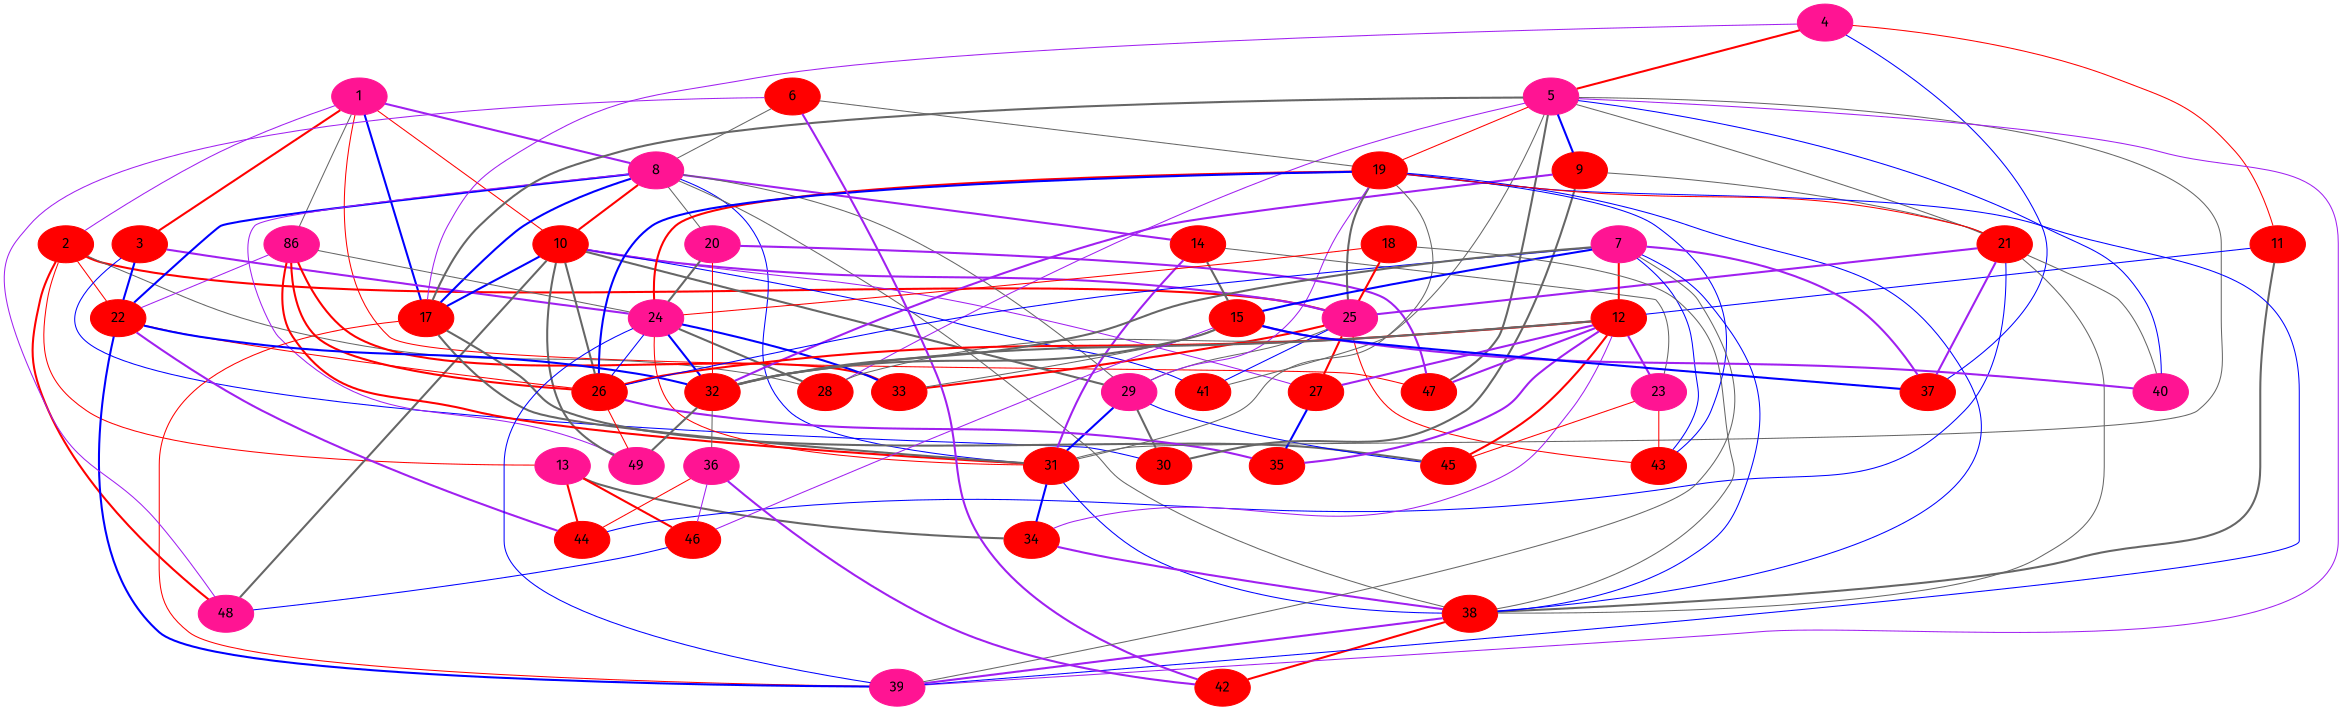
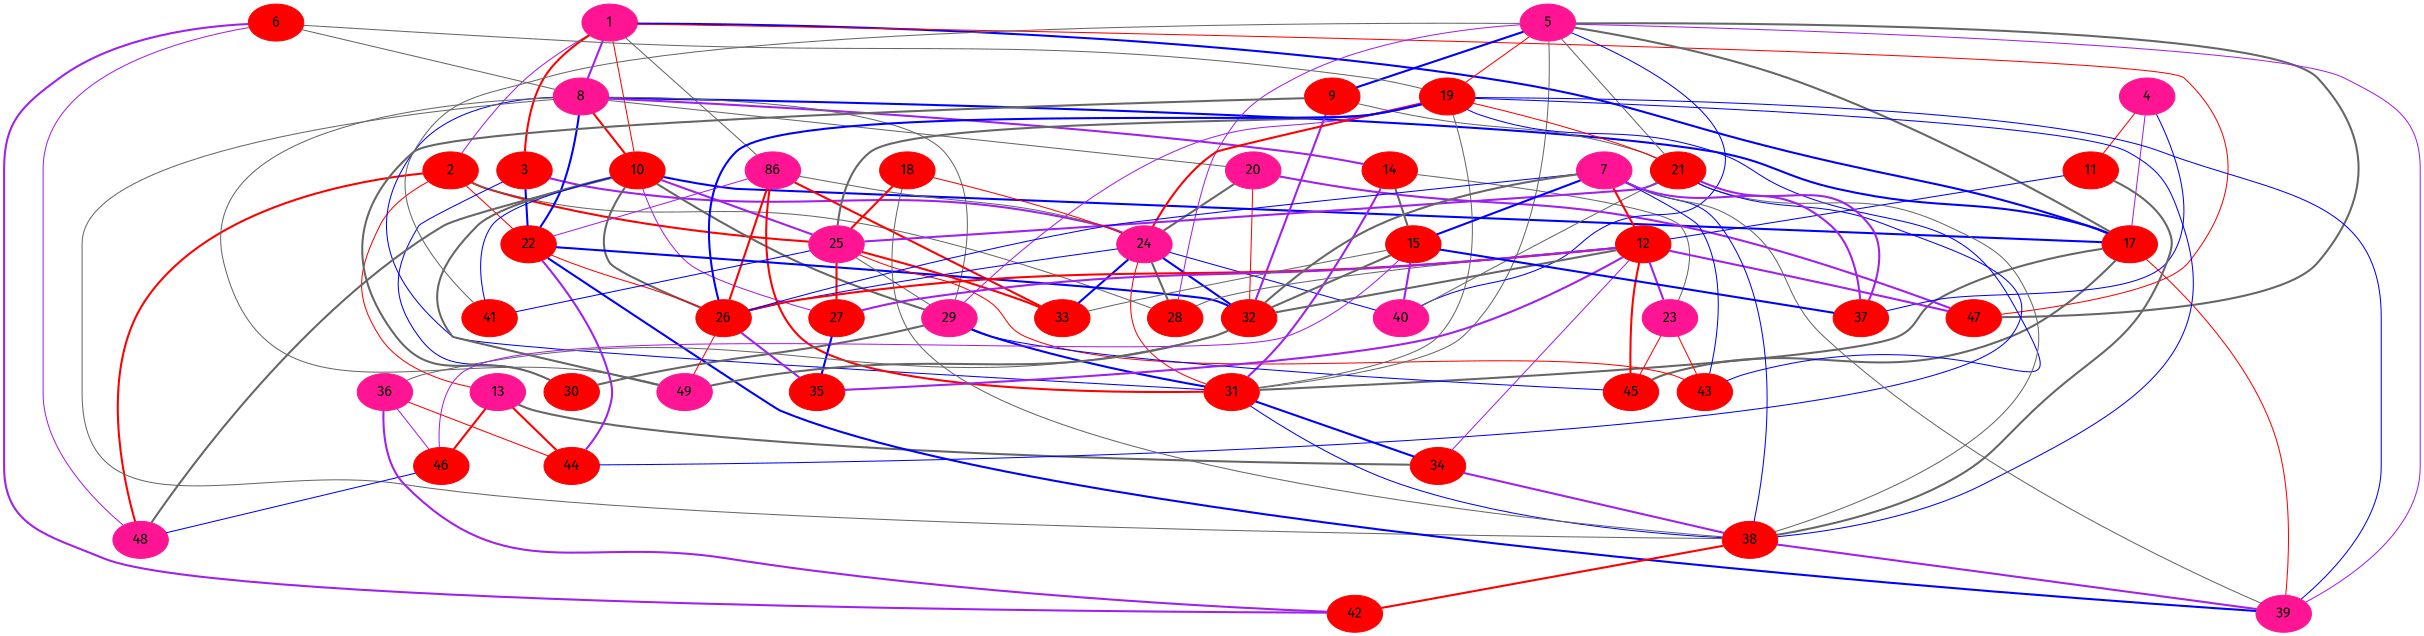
(1688, 59) -> none
(252, 276) -> (238, 299)
(545, 591) -> (1324, 296)
